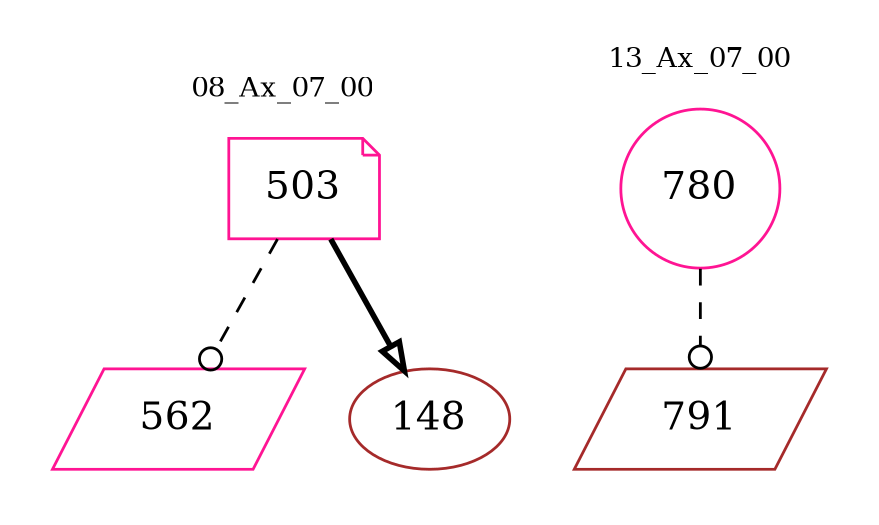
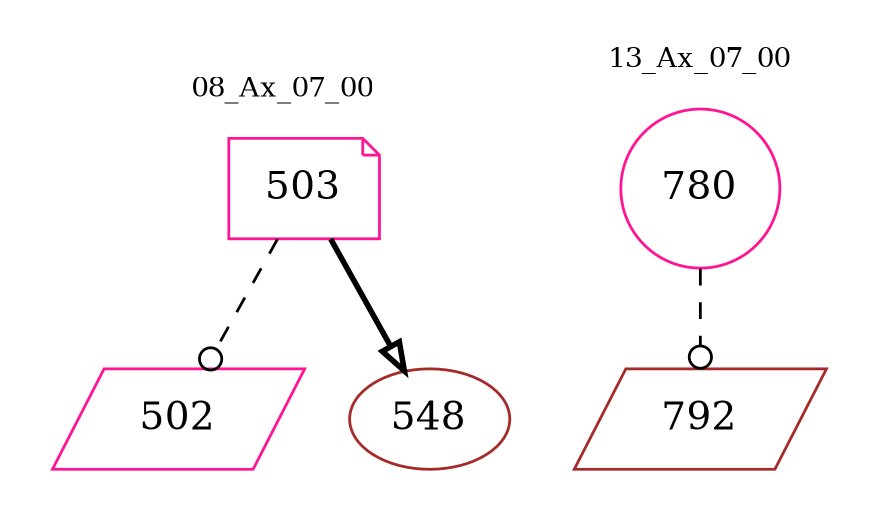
(179, 419) -> (179, 419)
(430, 419) -> (430, 419)
(700, 419) -> (700, 419)
